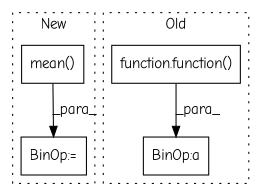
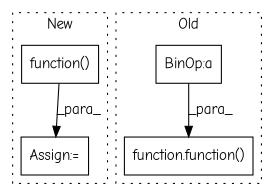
(53, 64) -> (60, 64)
(176, 105) -> (189, 105)
(54, 156) -> (55, 156)
